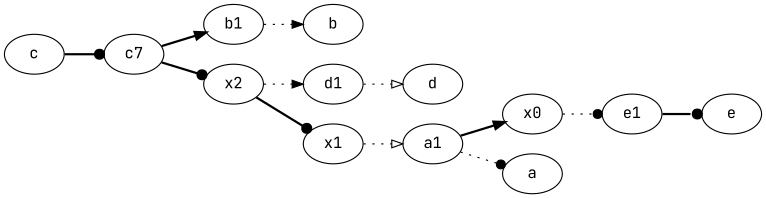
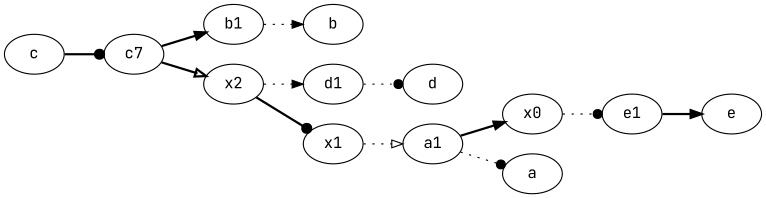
(180, 68) -> (180, 68)
(378, 84) -> (378, 84)
(676, 114) -> (676, 114)
